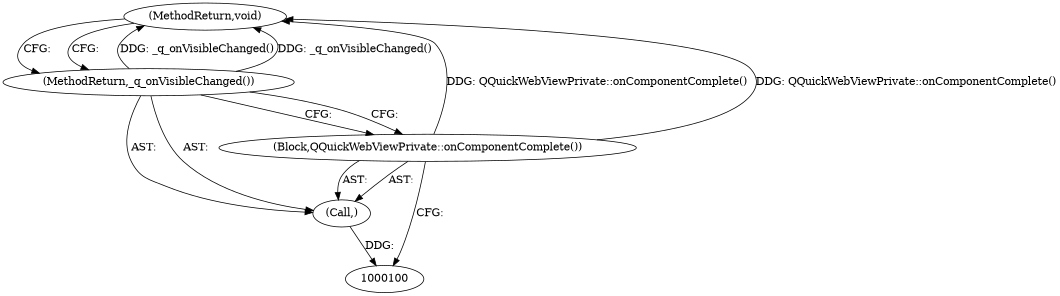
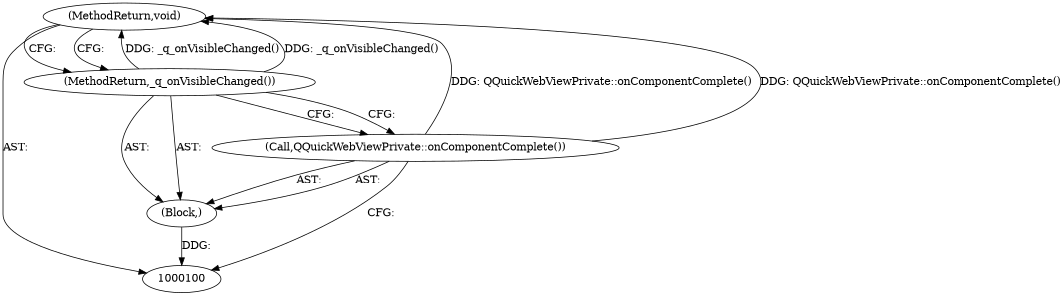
(428, 148) -> (416, 148)
none -> (3, 181)
(342, 213) -> (182, 213)
